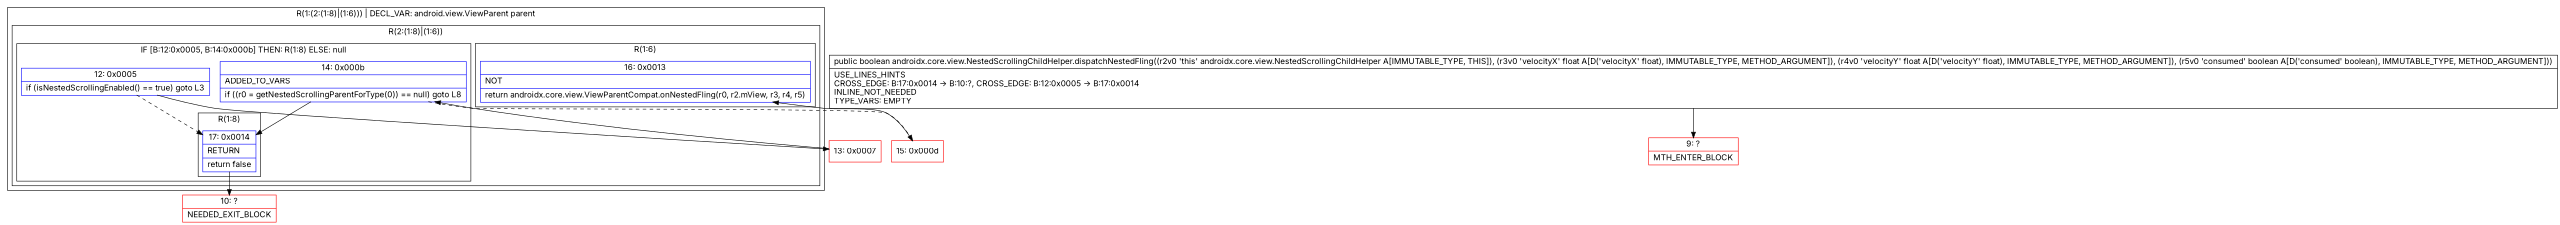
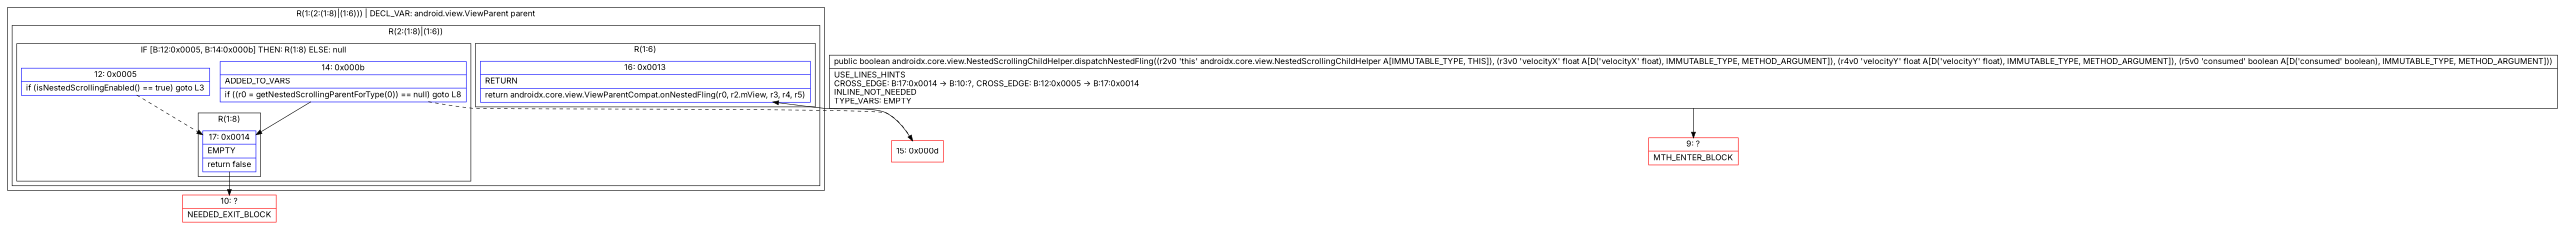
(494, 81) -> (502, 81)
(224, 151) -> (222, 151)
(855, 151) -> none
